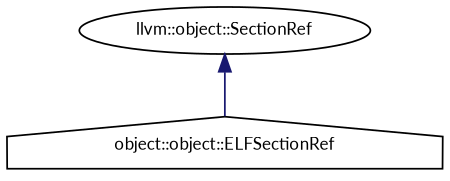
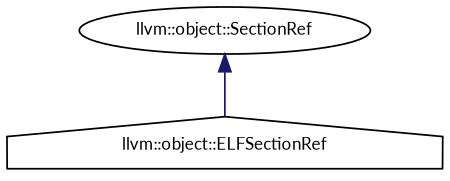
(225, 145) -> (225, 145)
